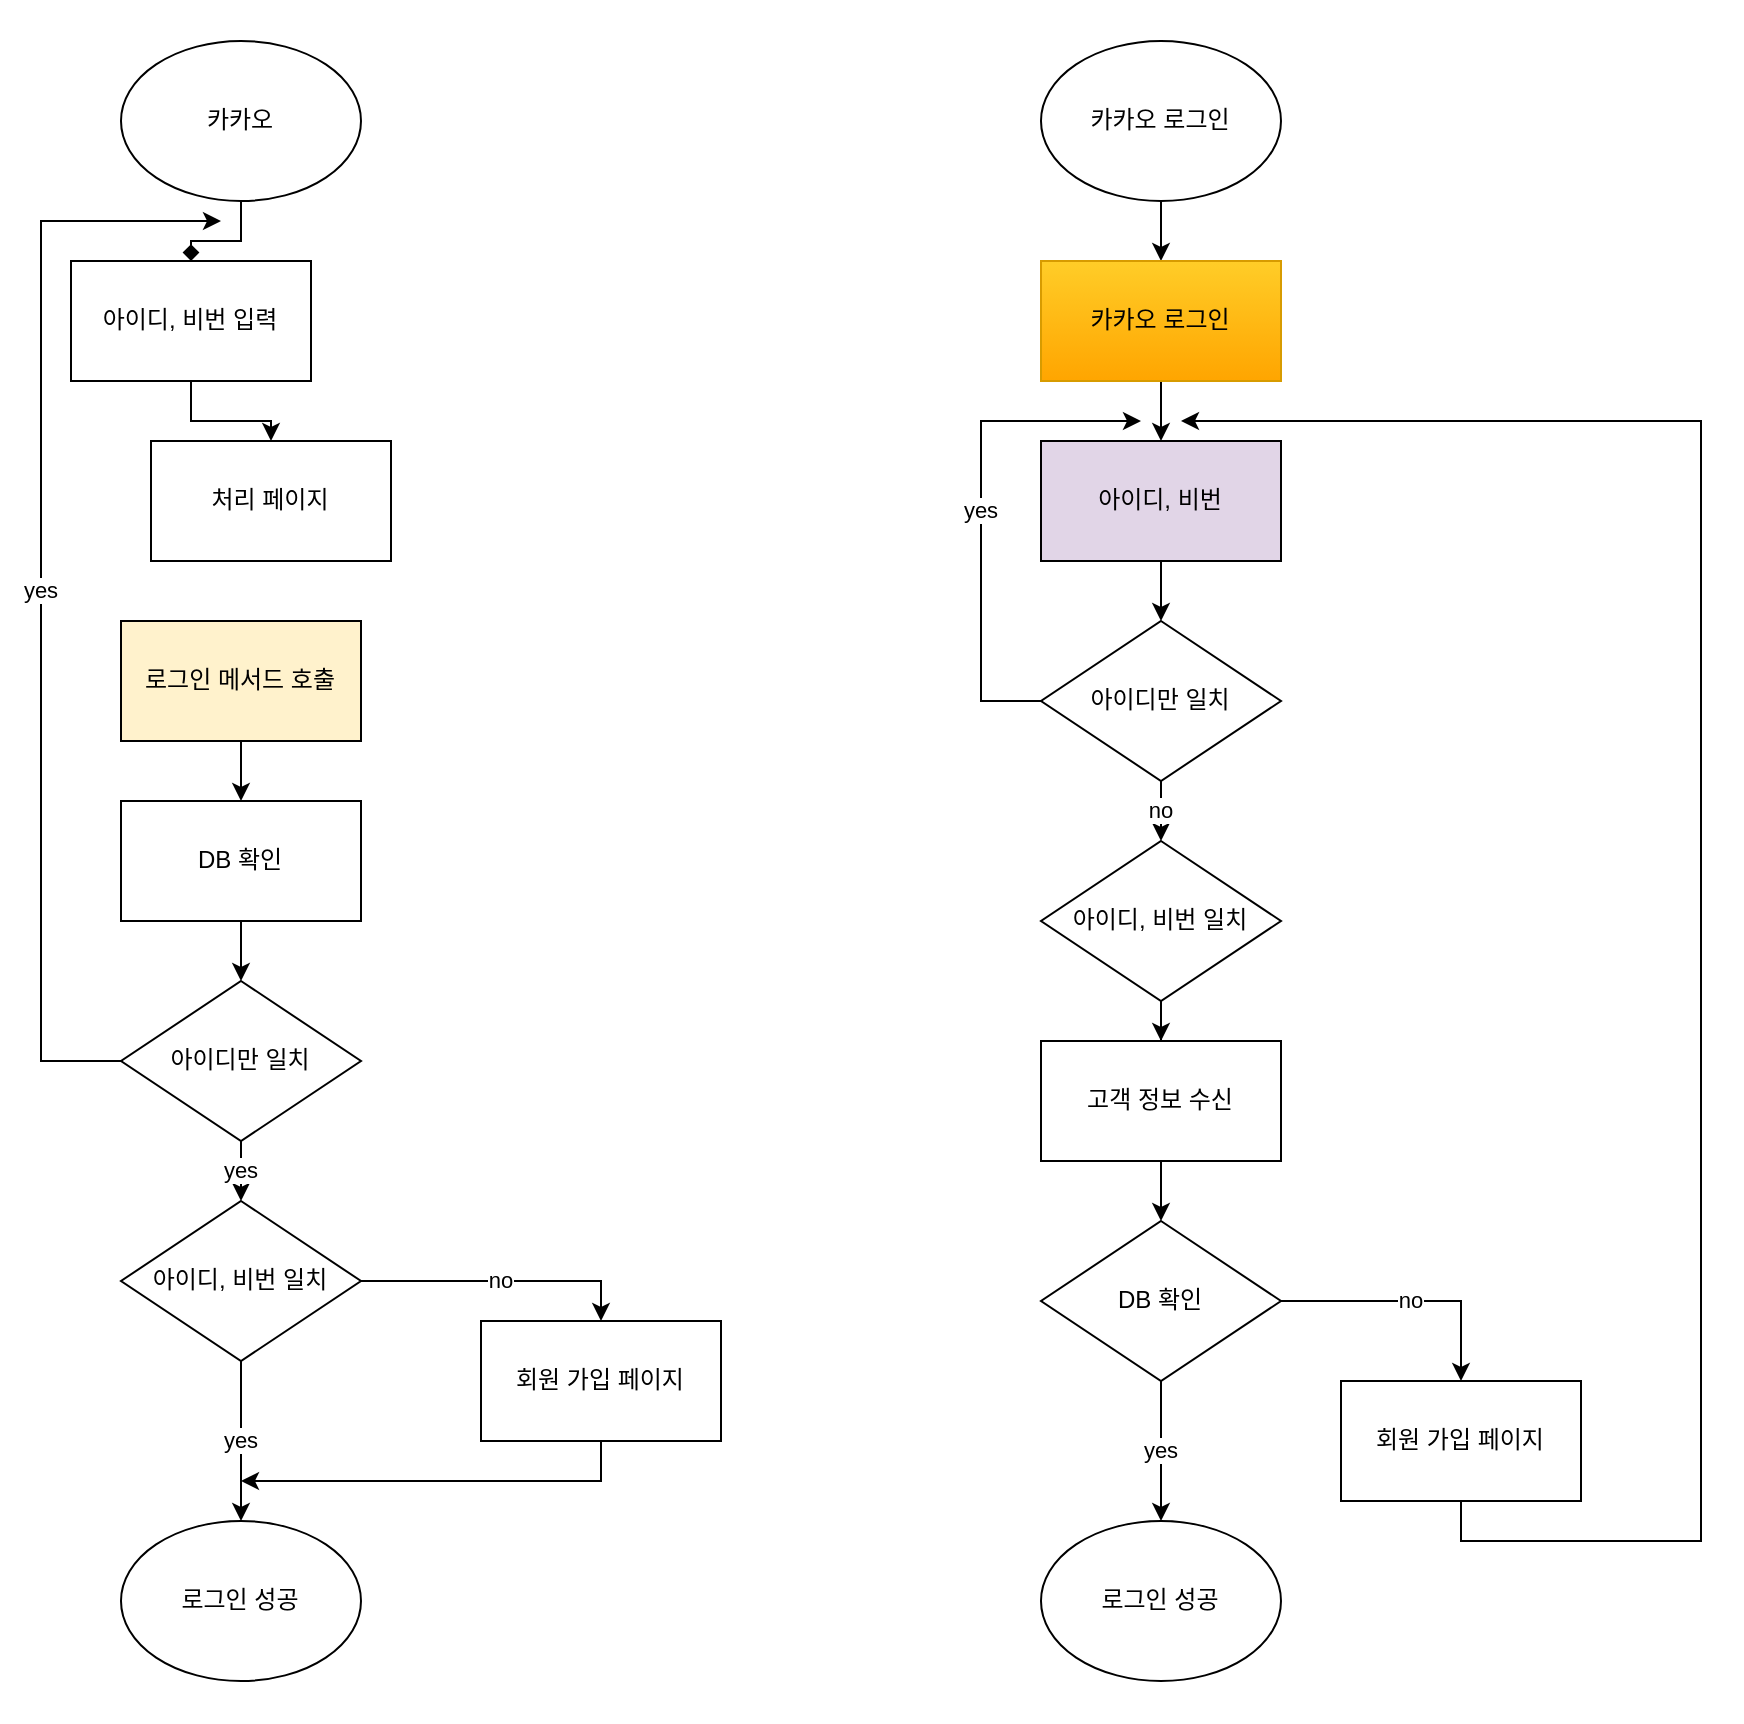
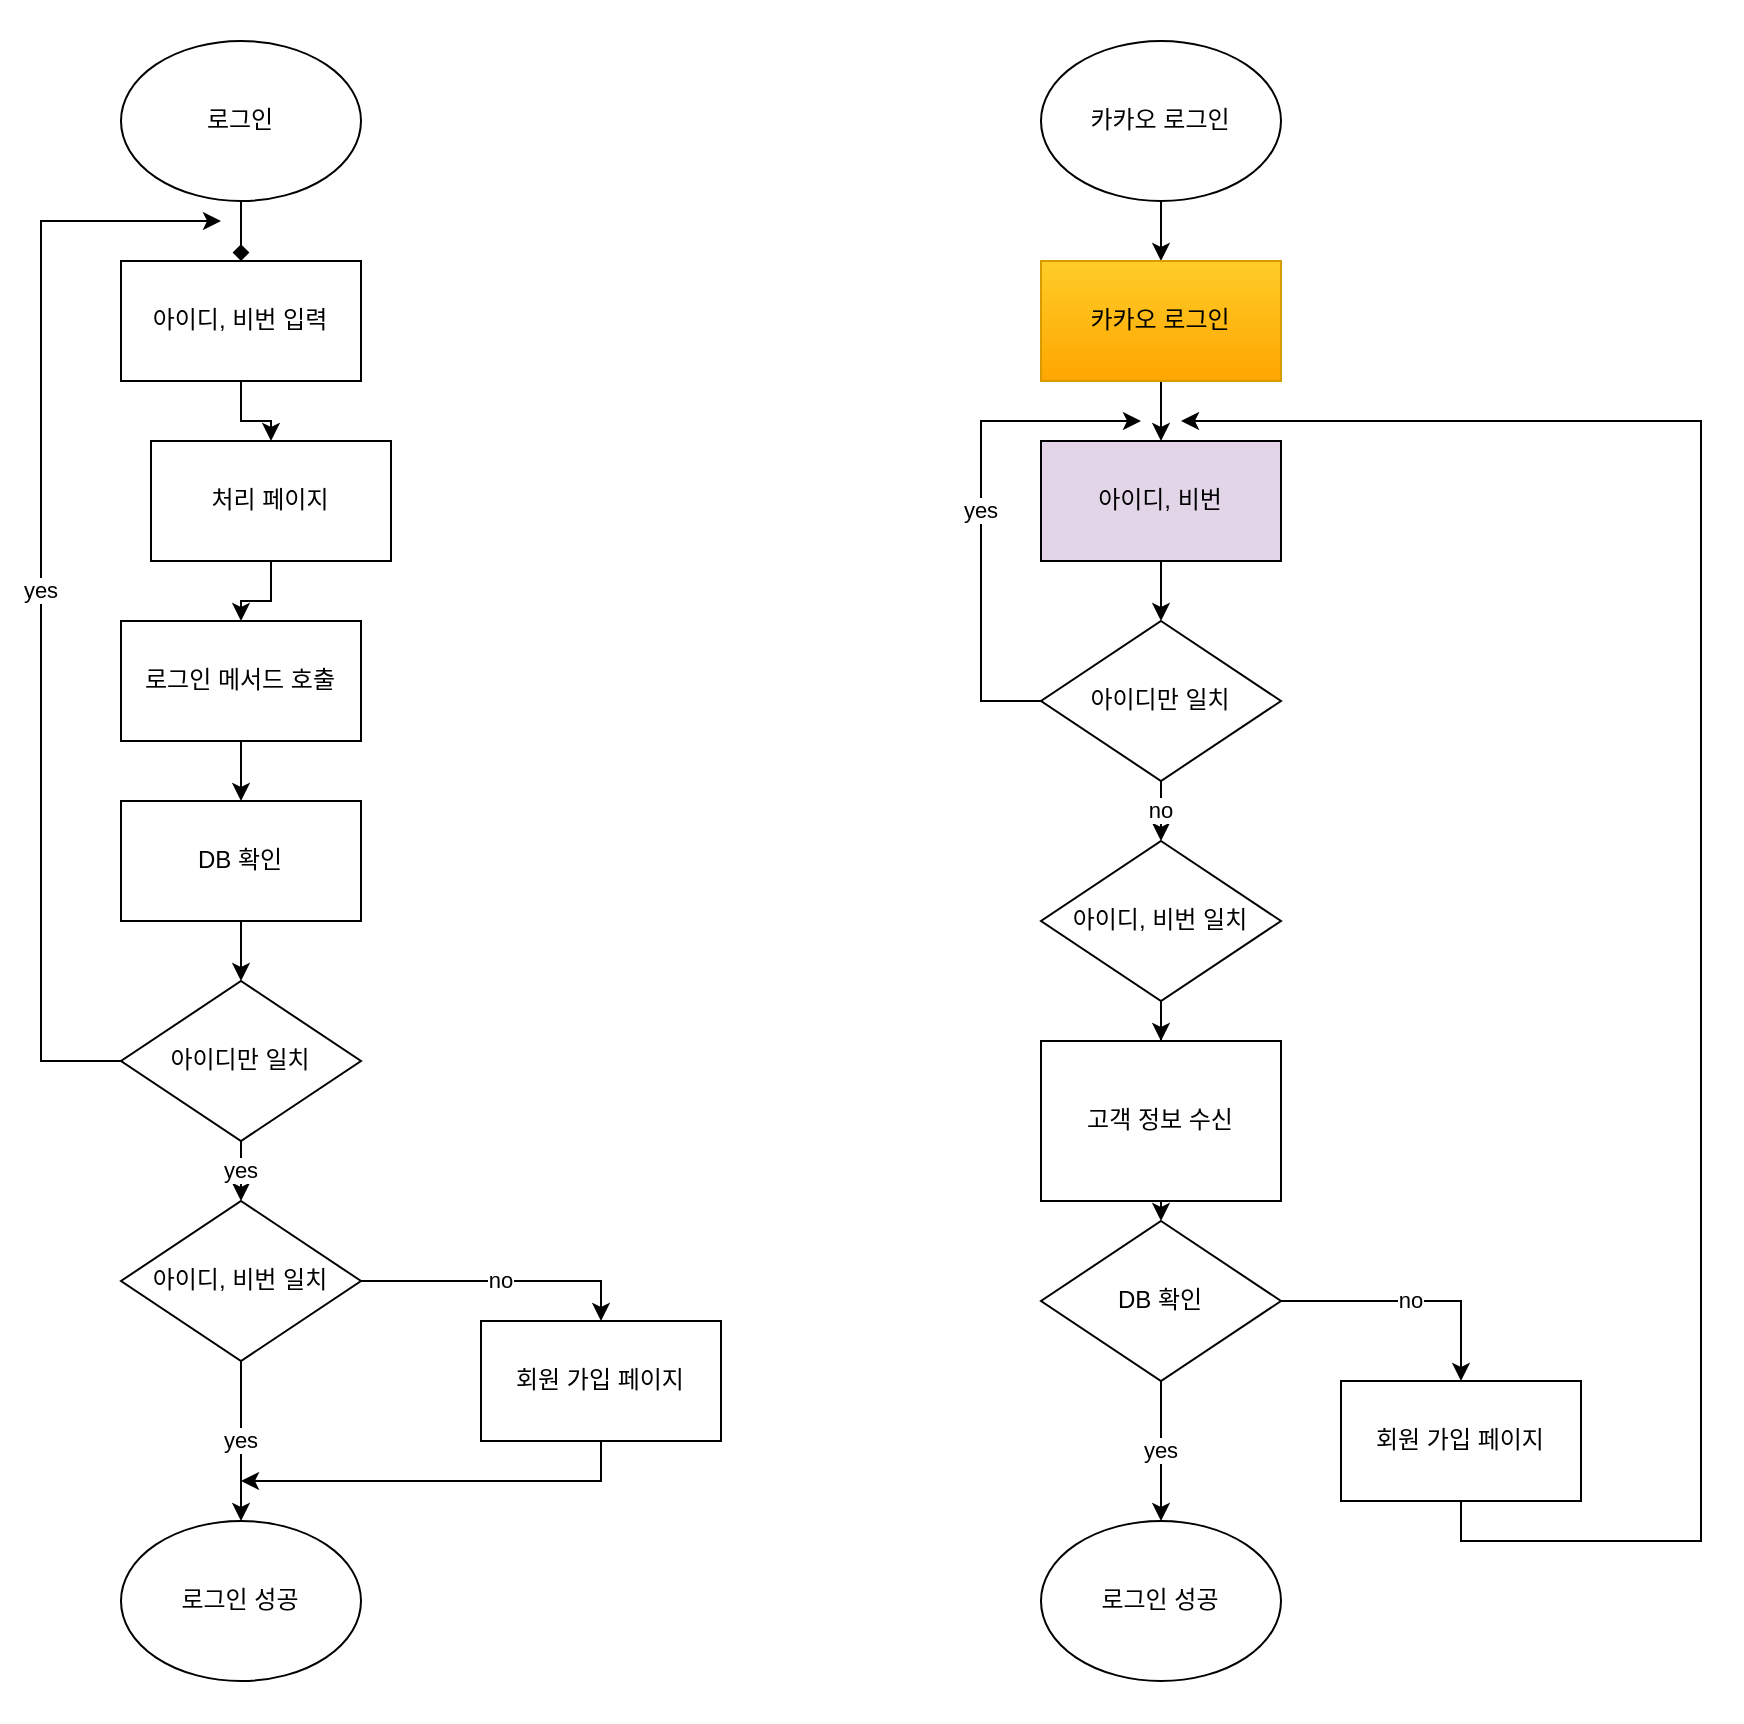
(241, 121) -> (241, 121)
(191, 321) -> (241, 321)
none -> (271, 599)
(241, 681) -> (241, 681)
(1161, 1101) -> (1161, 1121)
